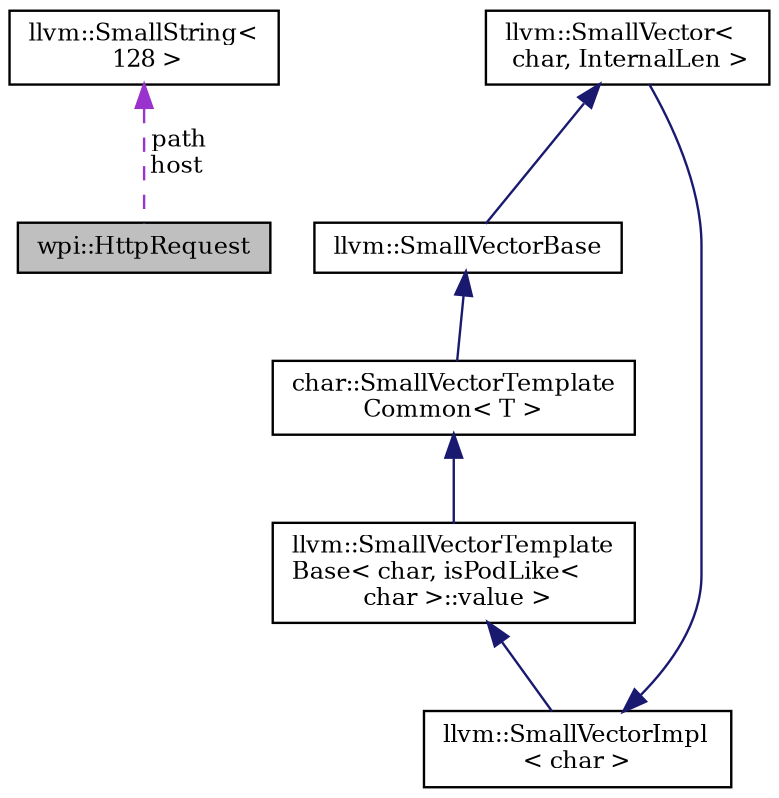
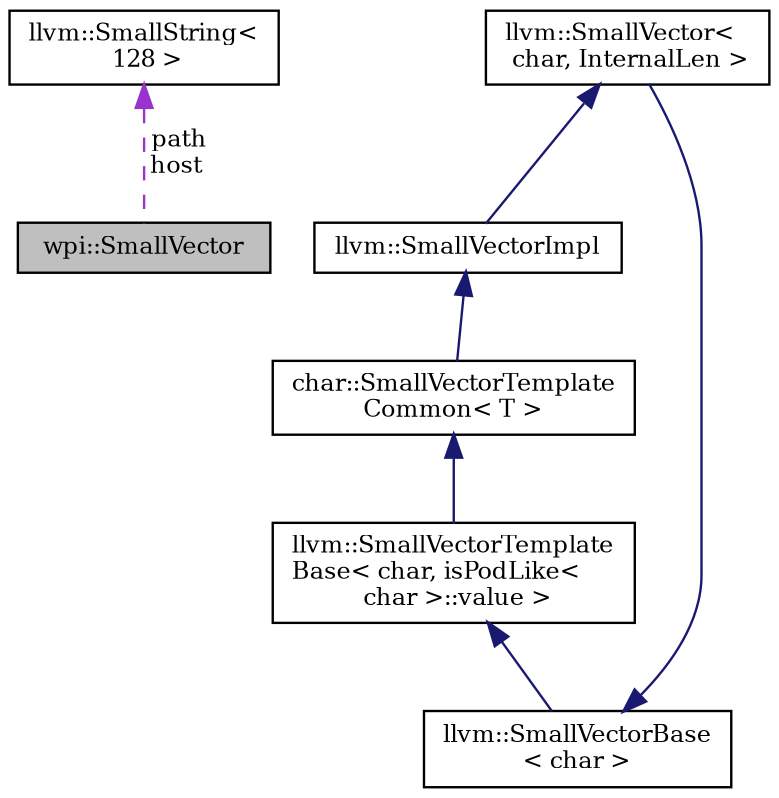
(144, 248) -> (144, 248)
(468, 248) -> (468, 248)
(578, 749) -> (578, 749)
